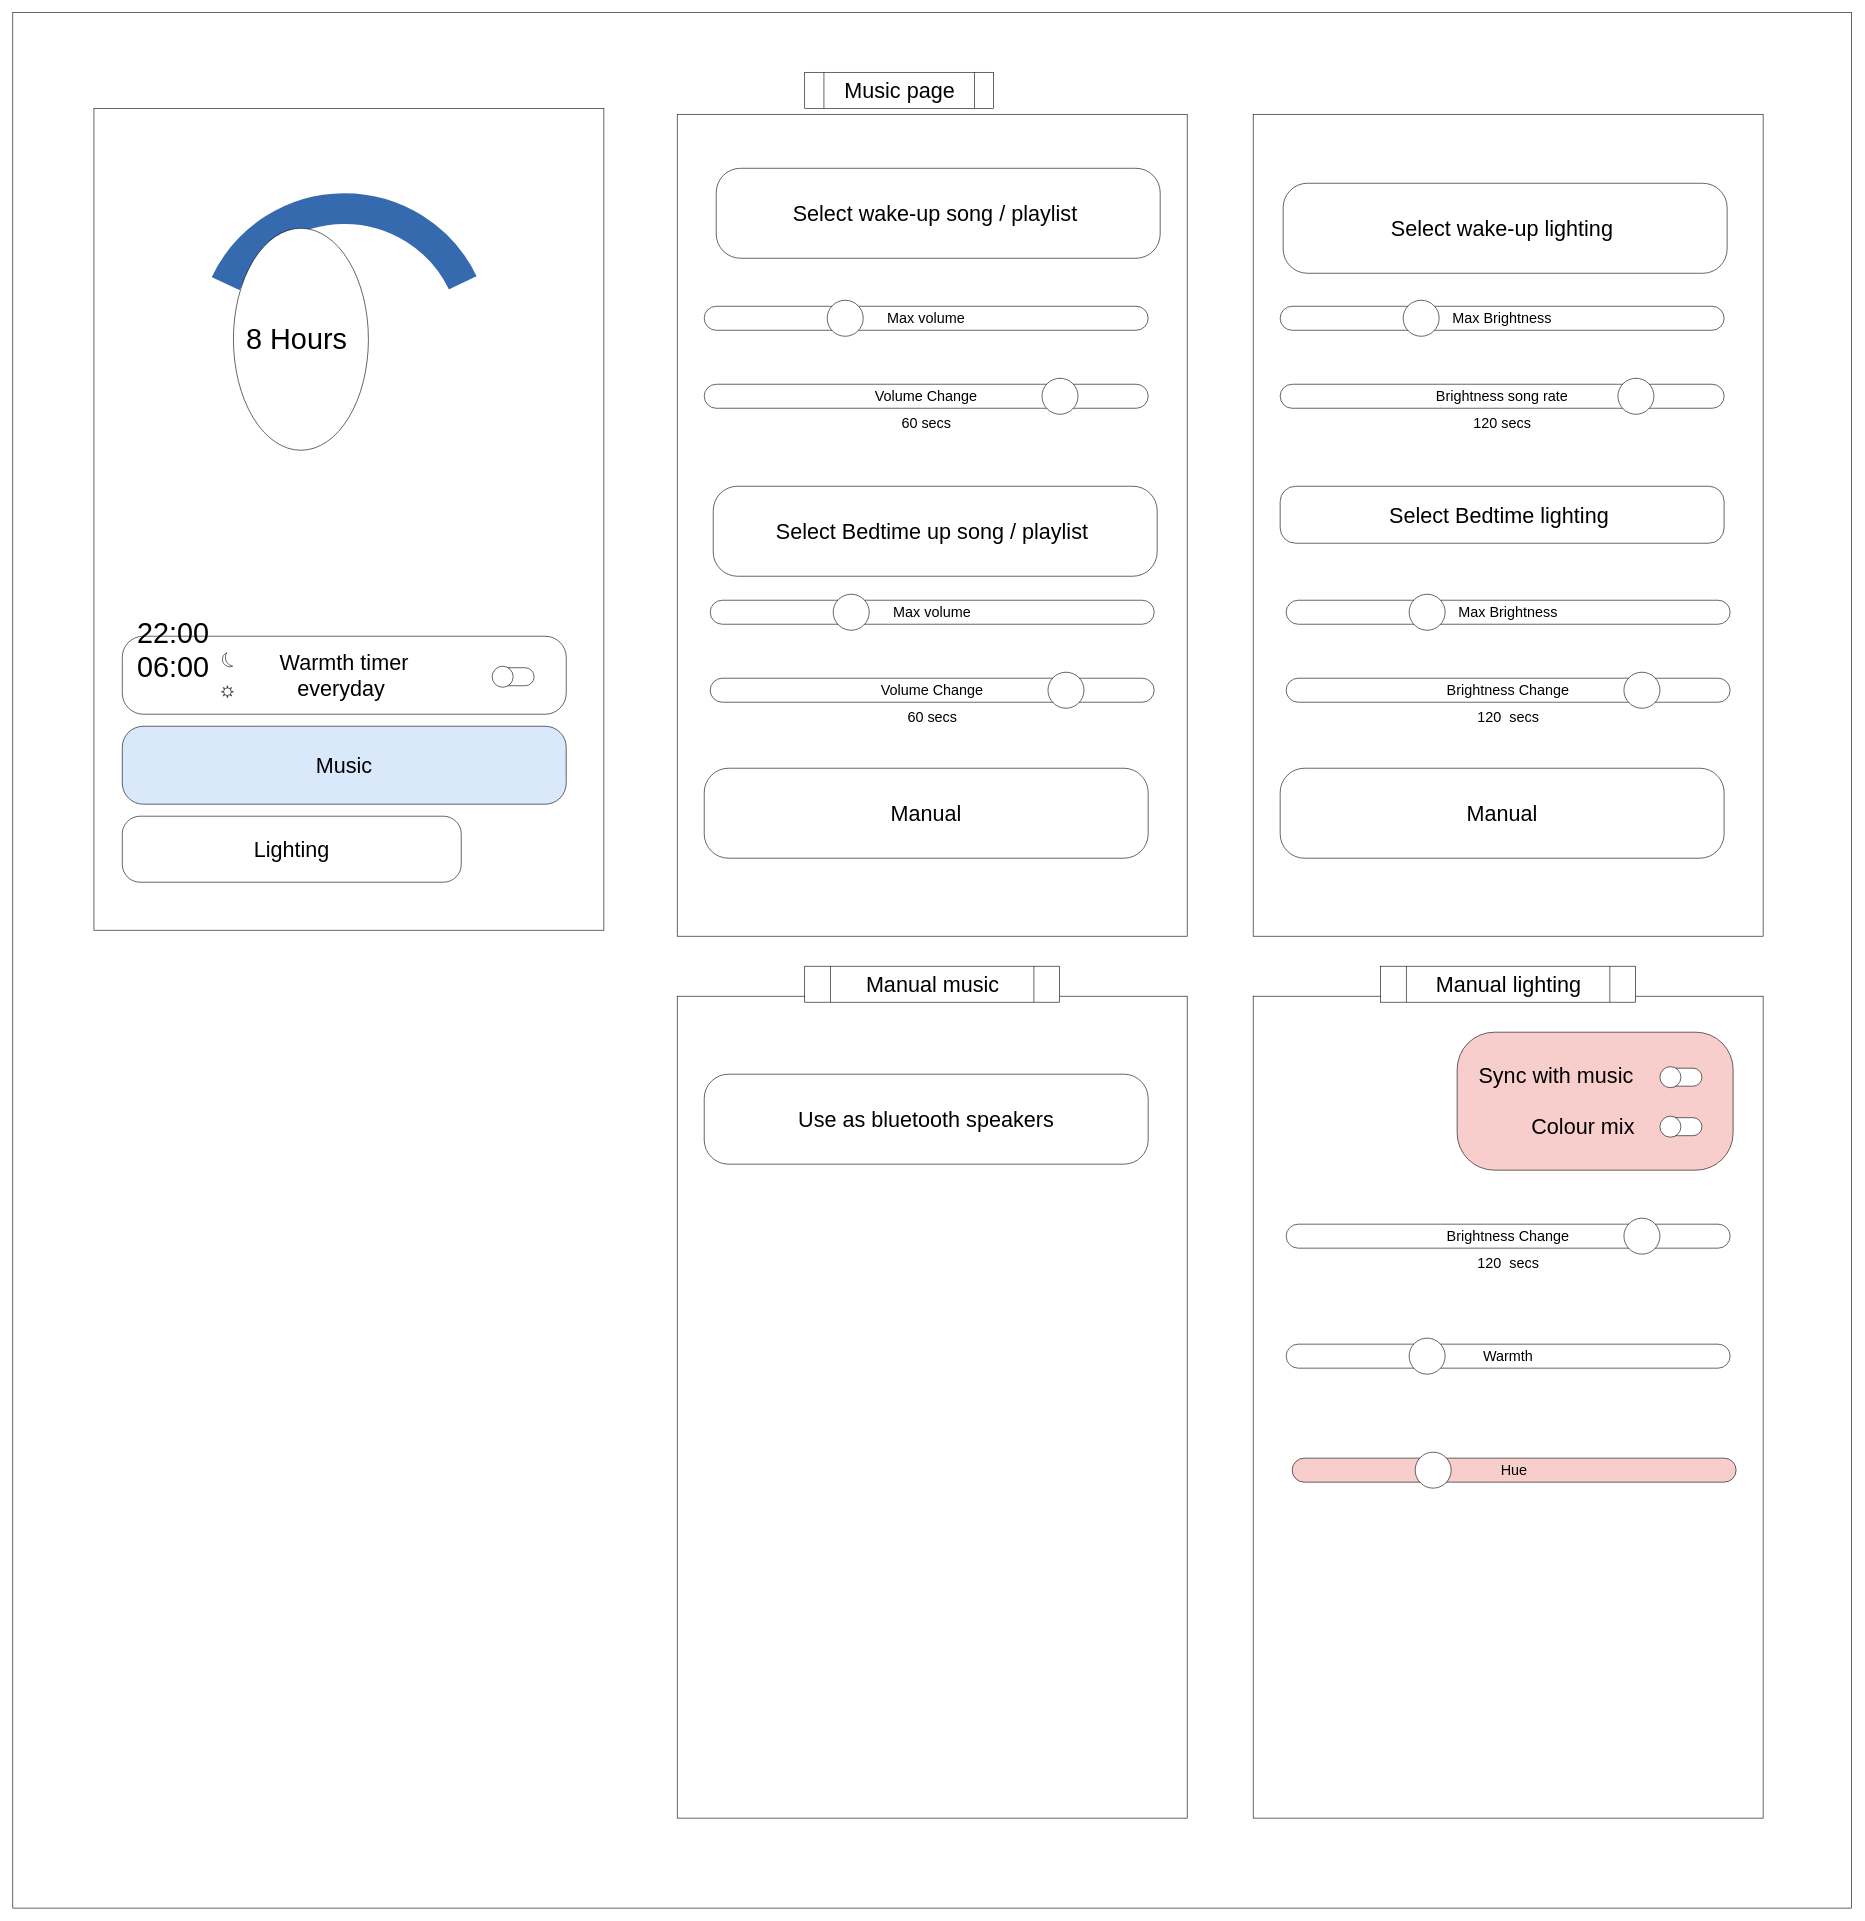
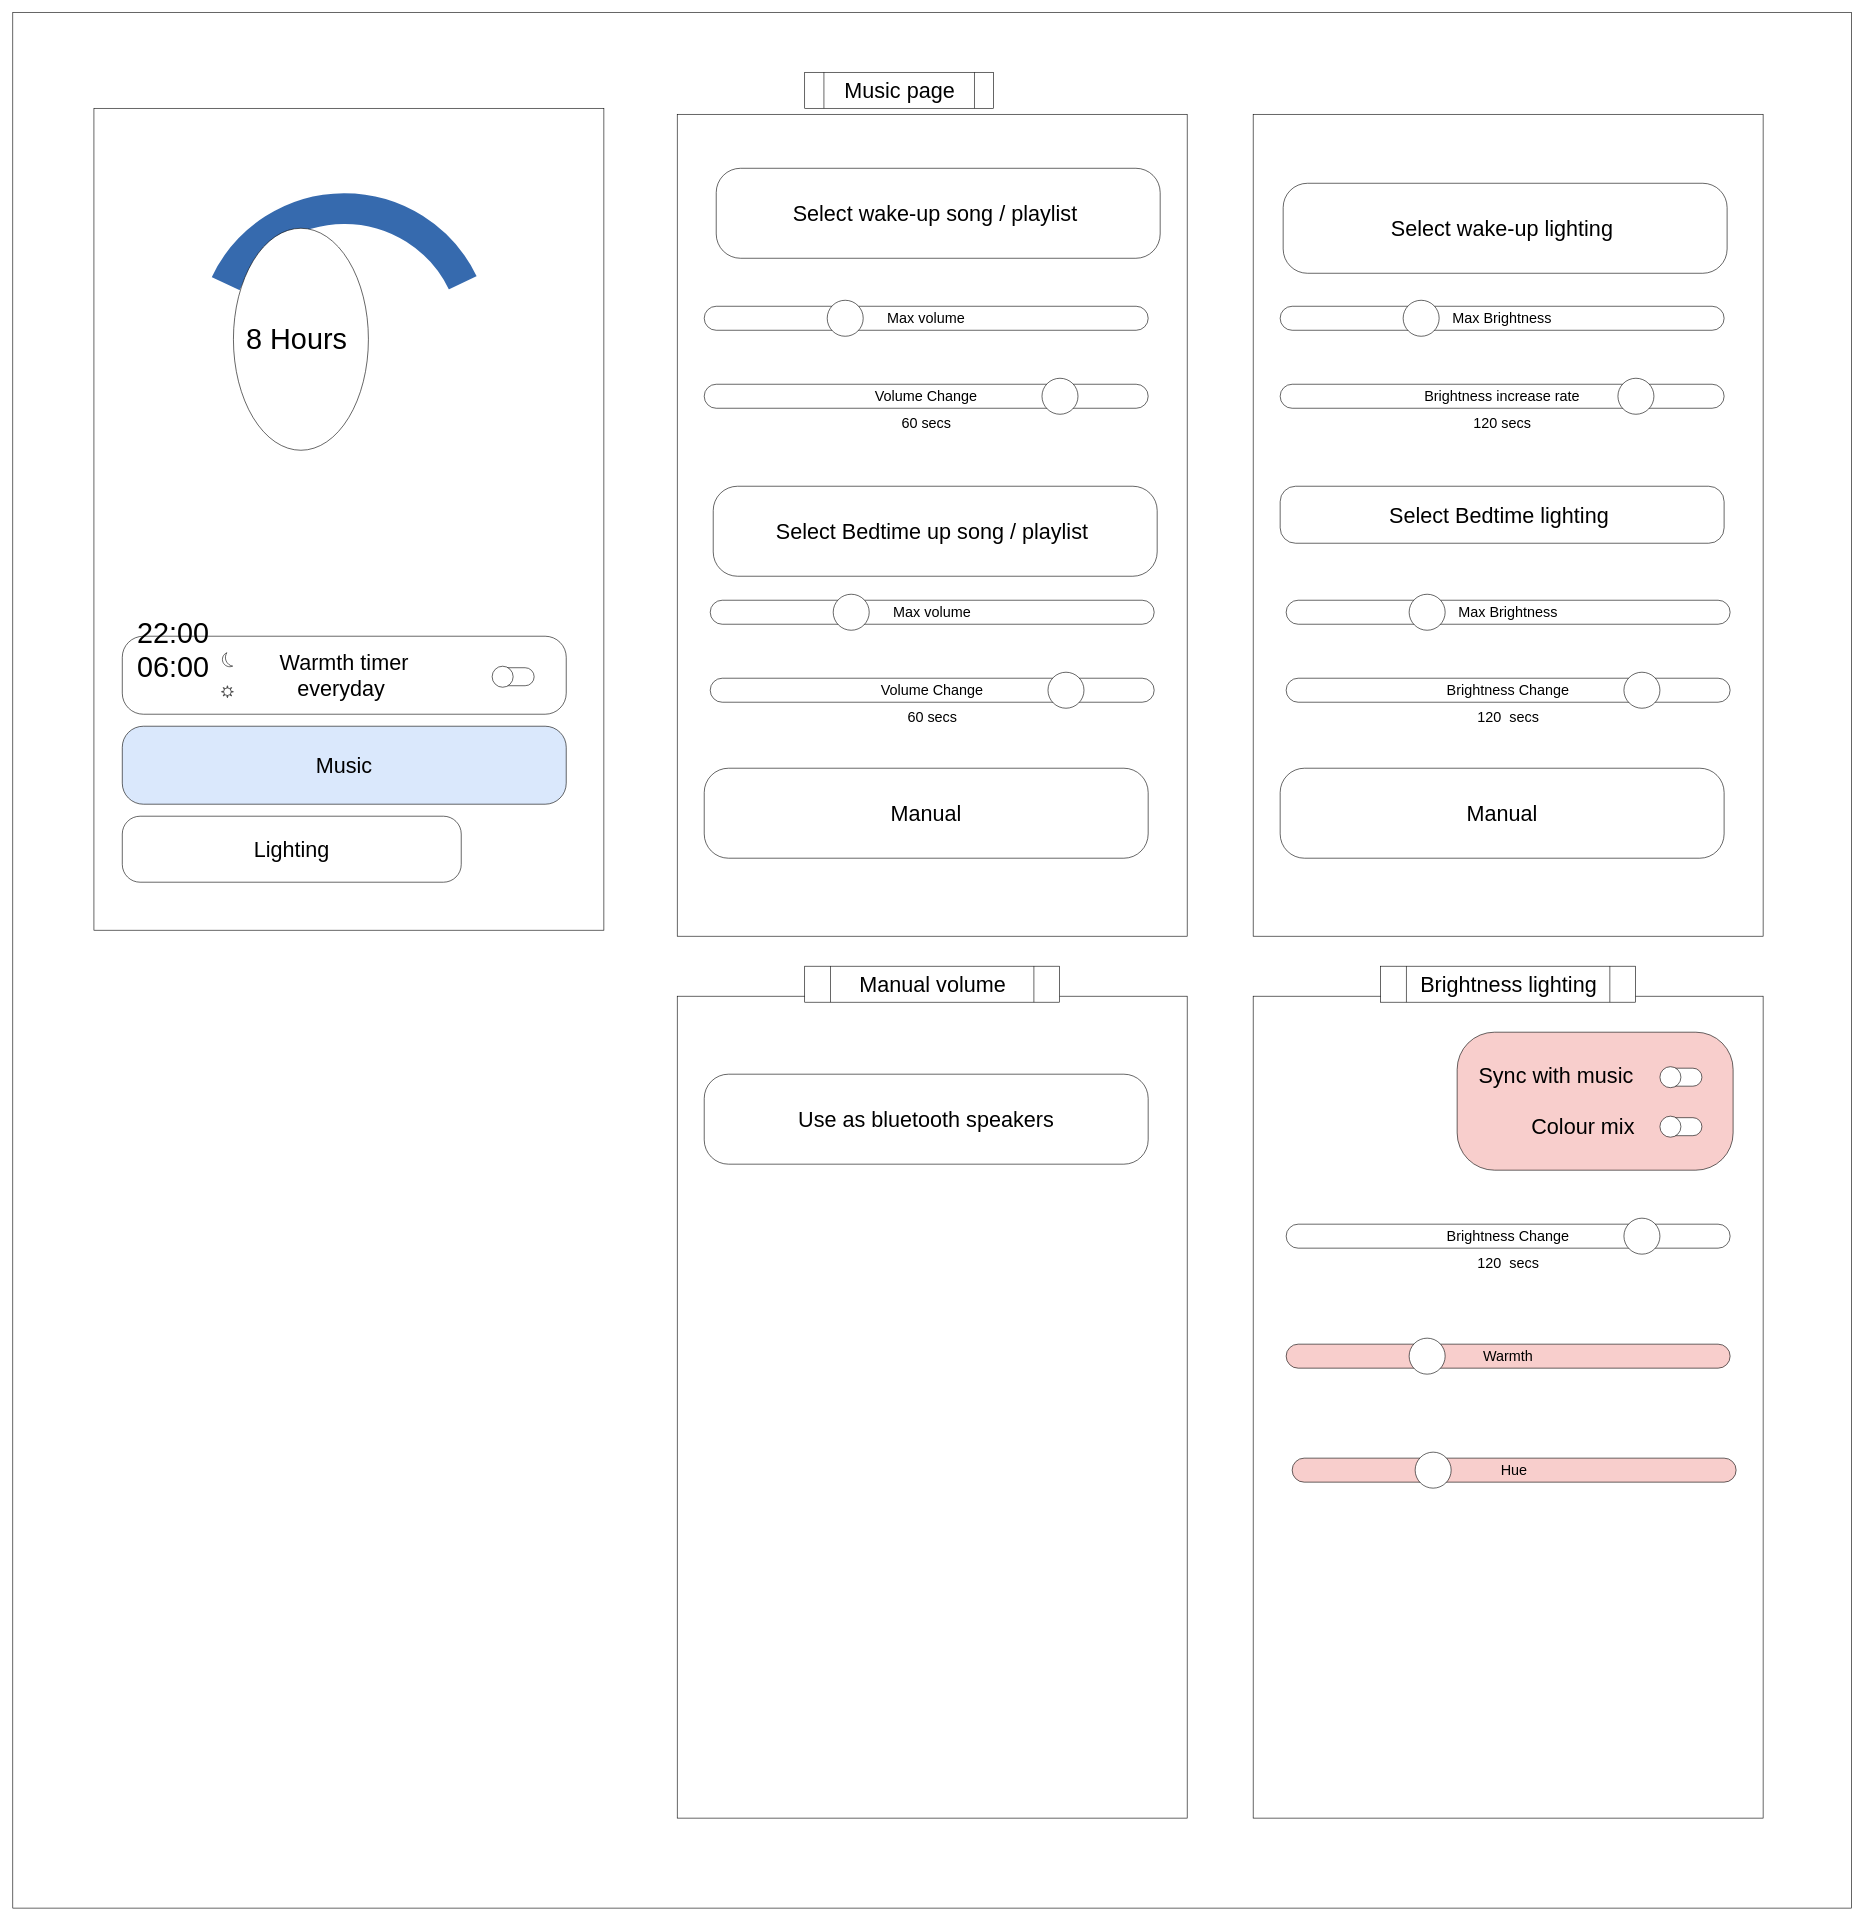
(1502, 396) -> (1502, 396)
(933, 984) -> (933, 984)
(1509, 984) -> (1509, 984)
(1508, 1356) -> (1508, 1356)
